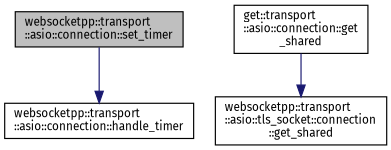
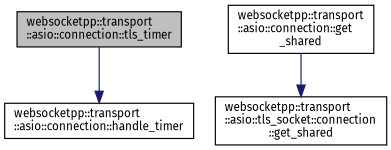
(99, 29) -> (99, 29)
(301, 29) -> (301, 29)
